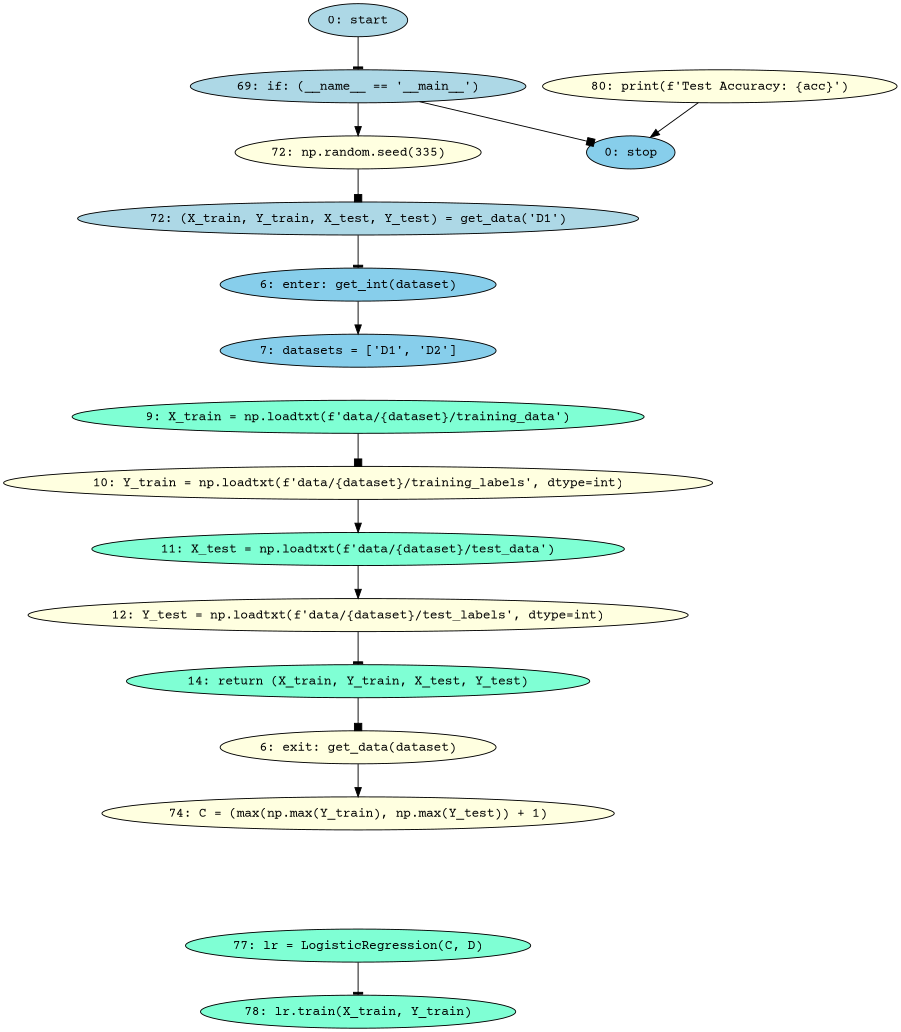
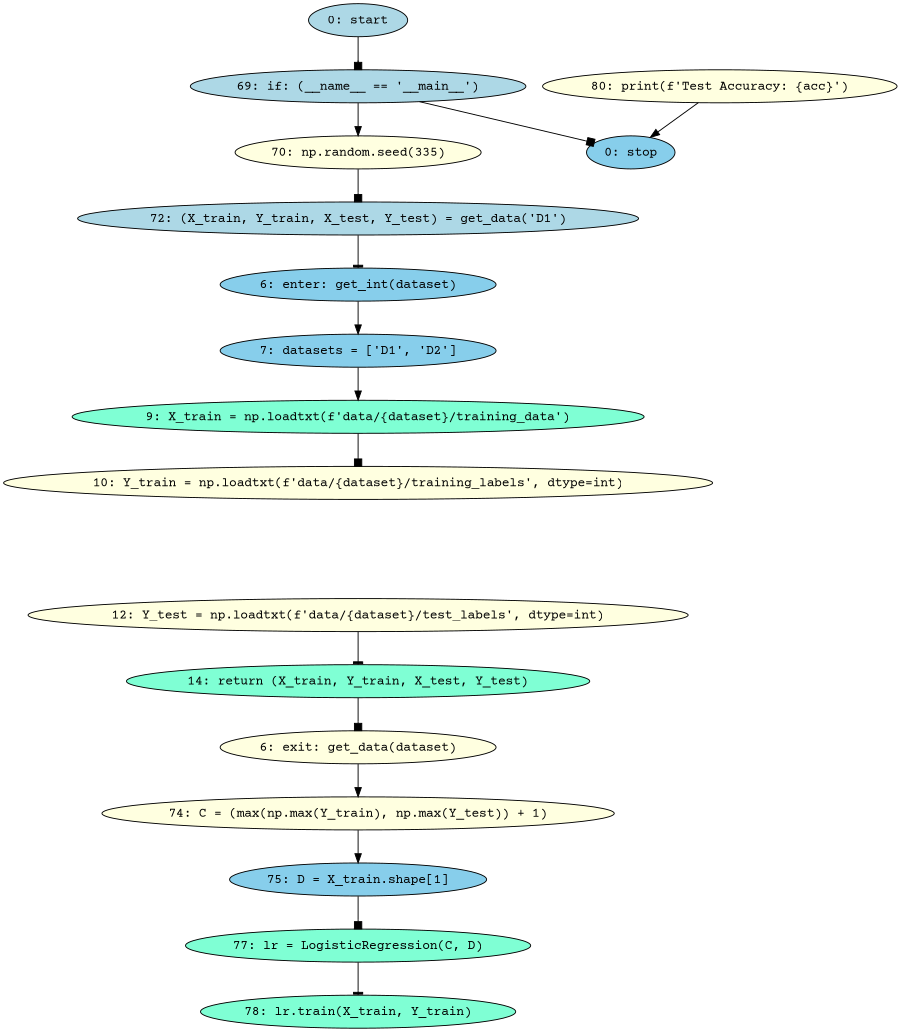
(358, 51) -> (358, 51)
(358, 152) -> (358, 152)
none -> (358, 379)
(358, 549) -> none
none -> (358, 879)
